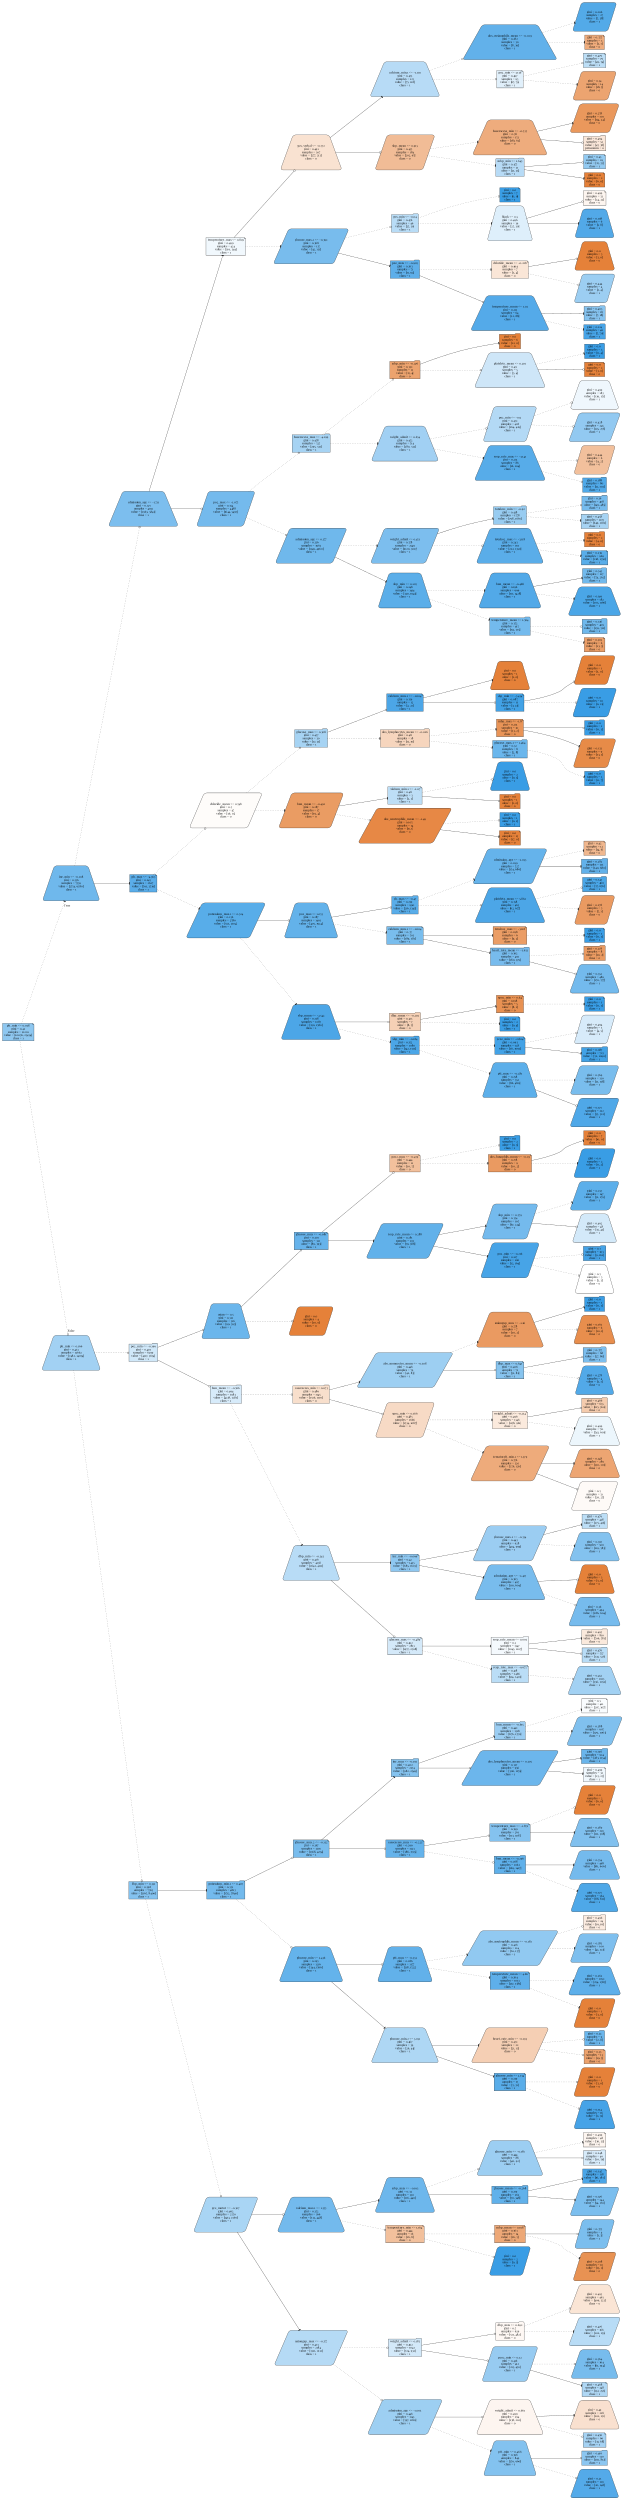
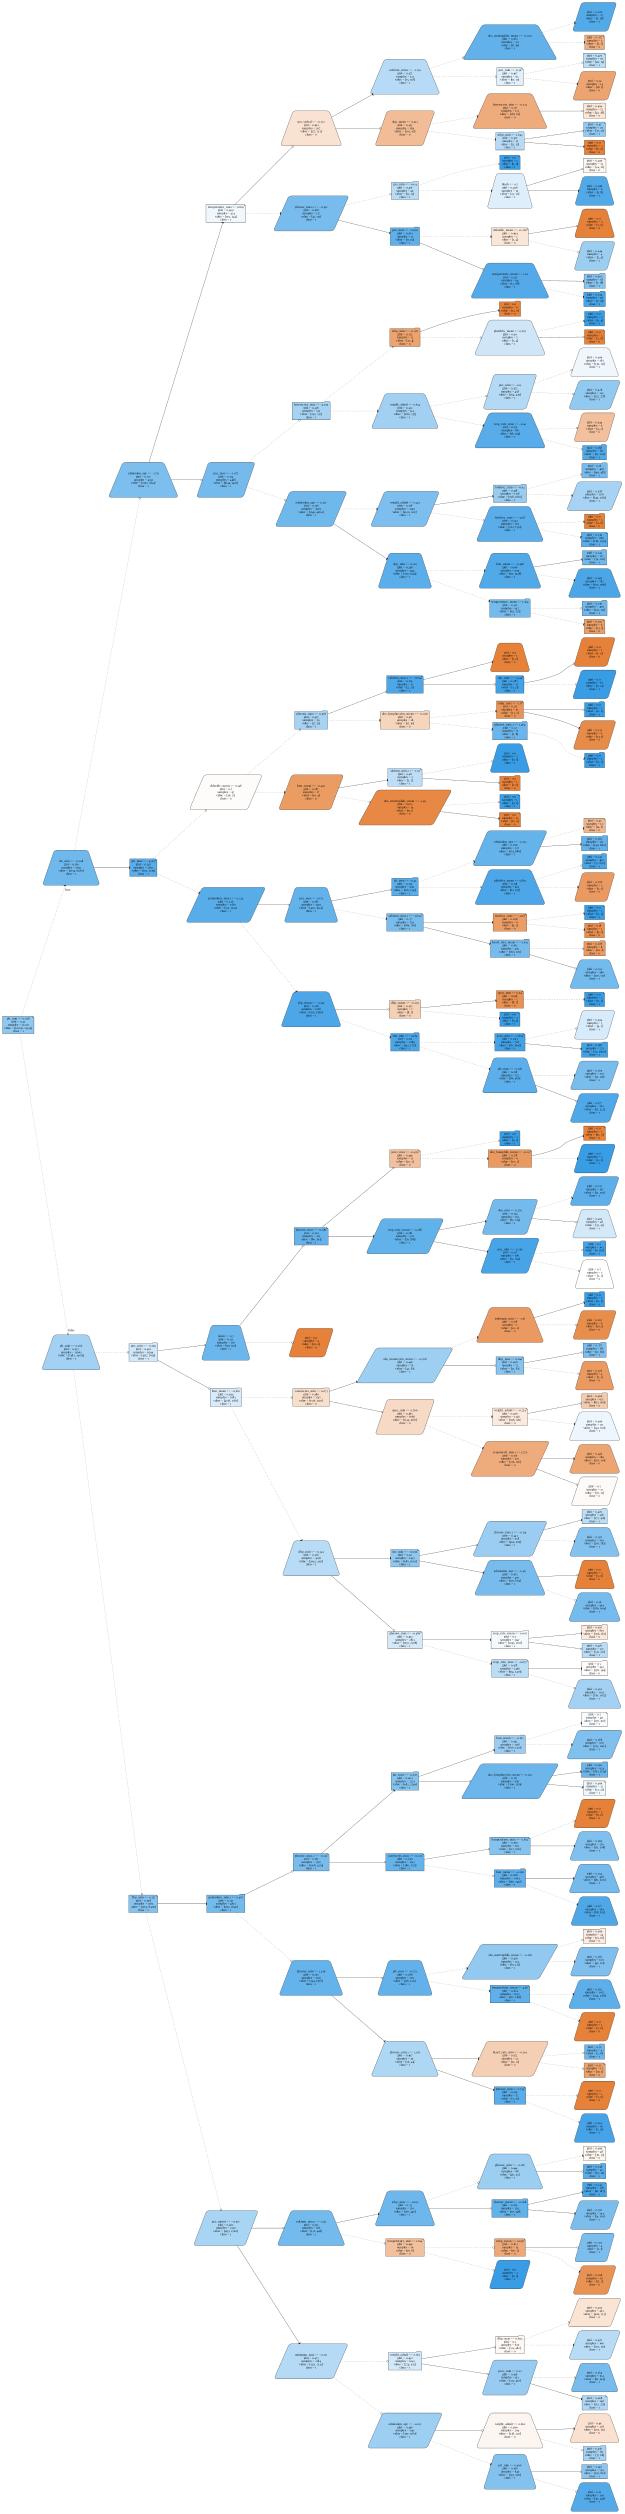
(595, 118) -> none
(595, 144) -> (595, 111)
(595, 521) -> (595, 496)
none -> (595, 931)
(595, 1330) -> (595, 1325)
(595, 1380) -> (595, 1376)
none -> (595, 1669)
(595, 2158) -> (595, 2171)
(595, 2299) -> (595, 2313)
(595, 2440) -> (595, 2454)
